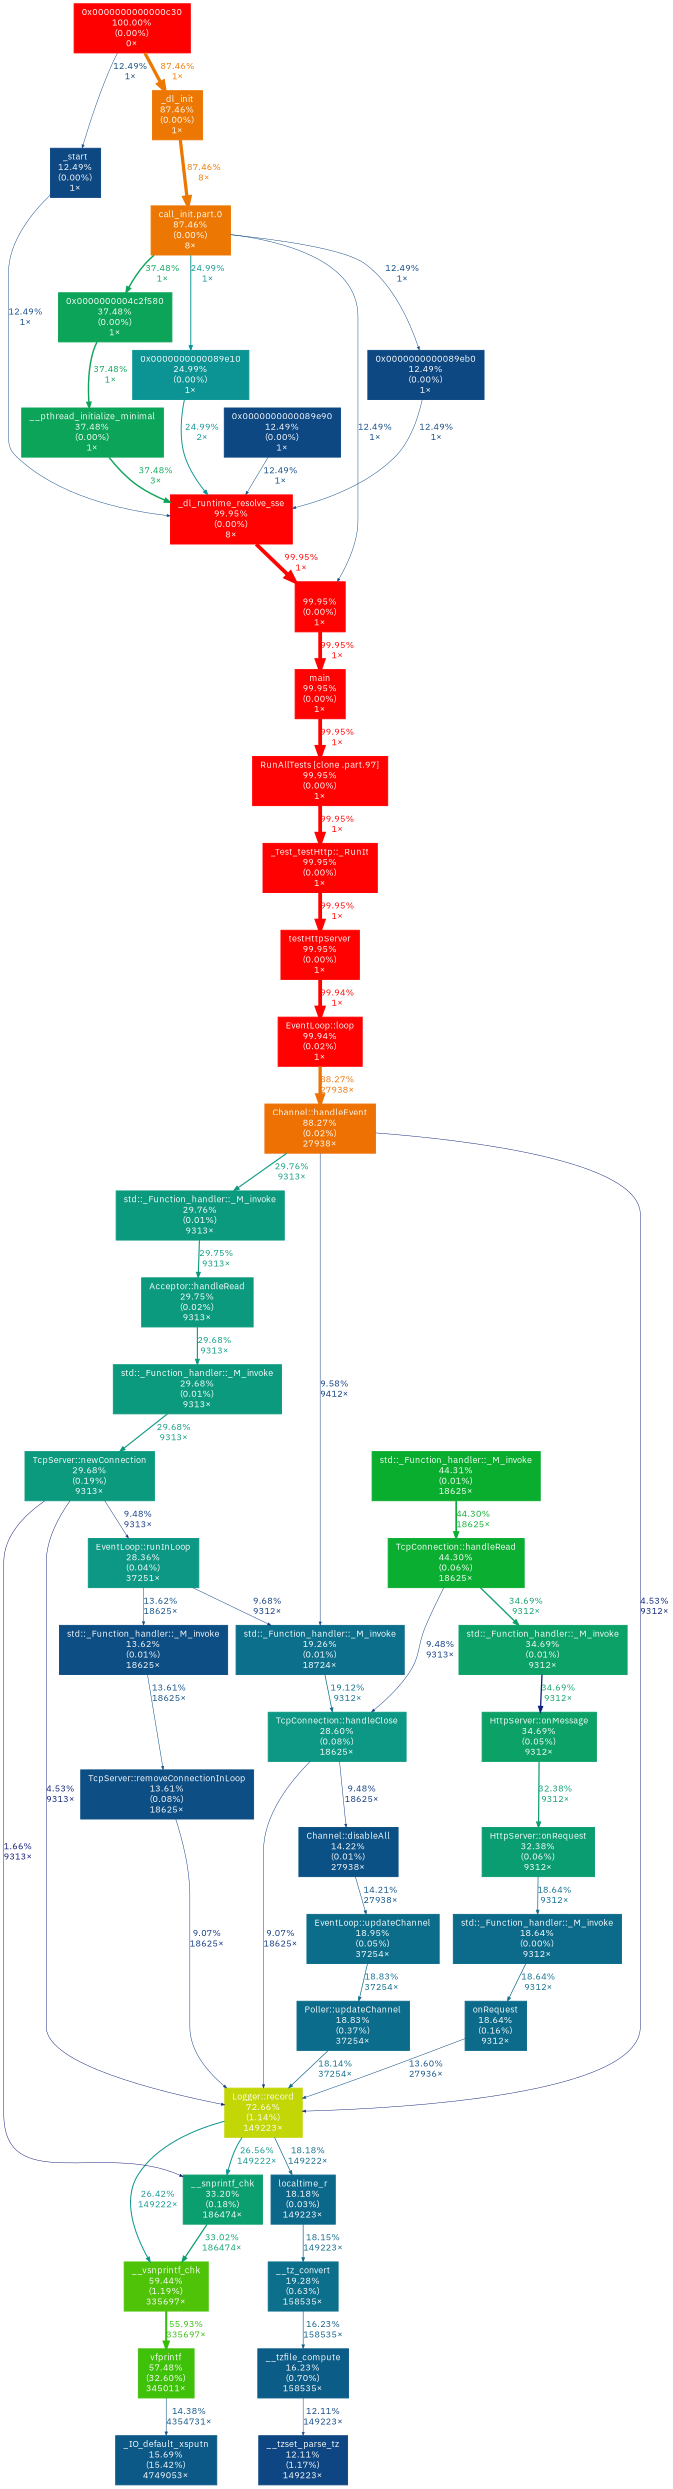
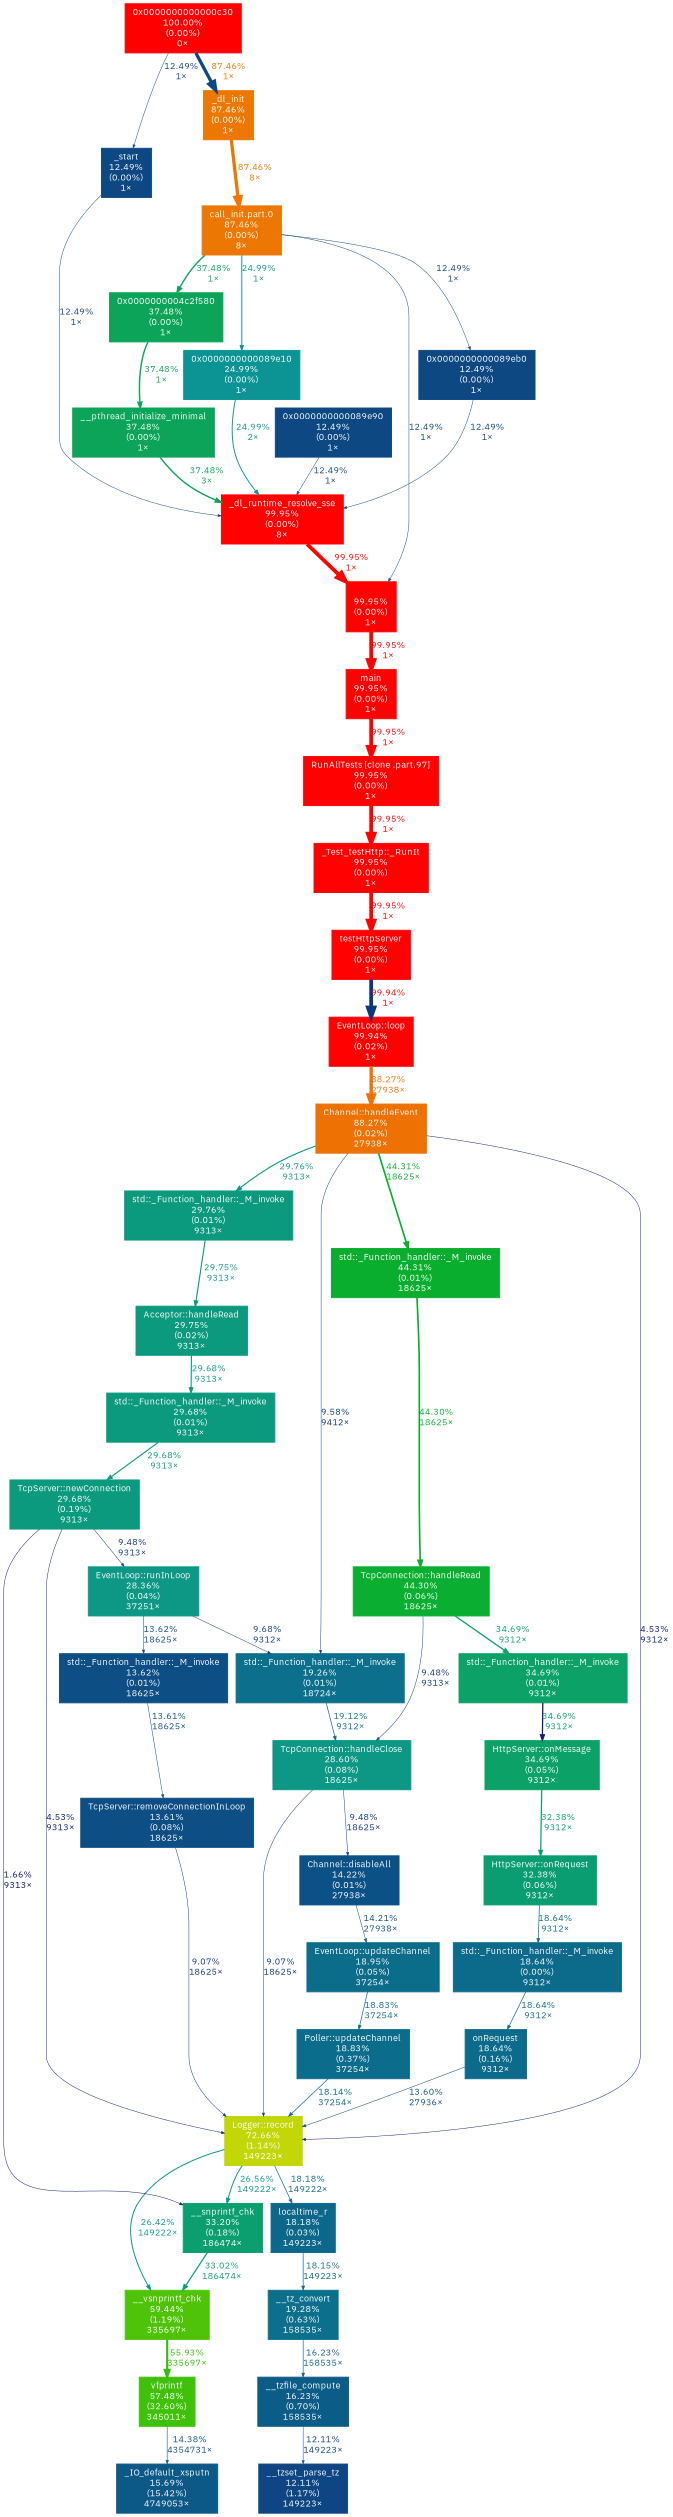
(153, 68) -> (204, 68)
(320, 993) -> (371, 993)
none -> (392, 1198)
